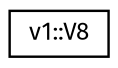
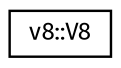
(59, 34) -> (60, 34)
